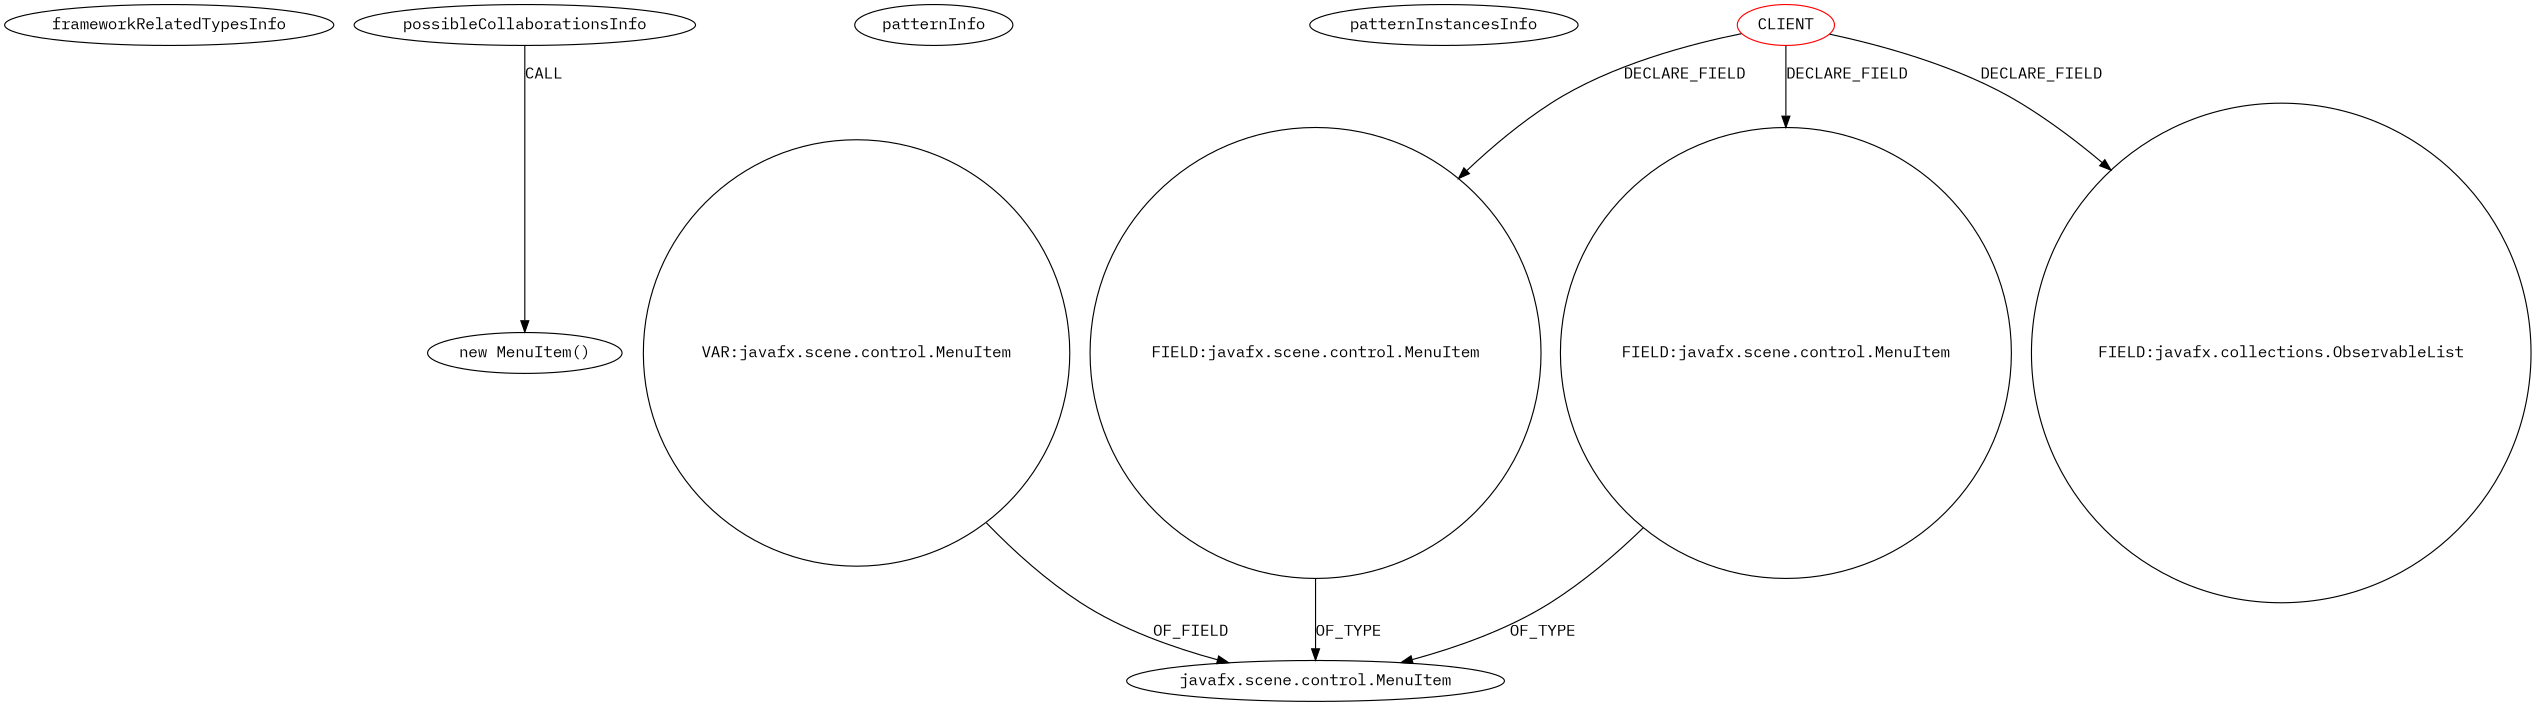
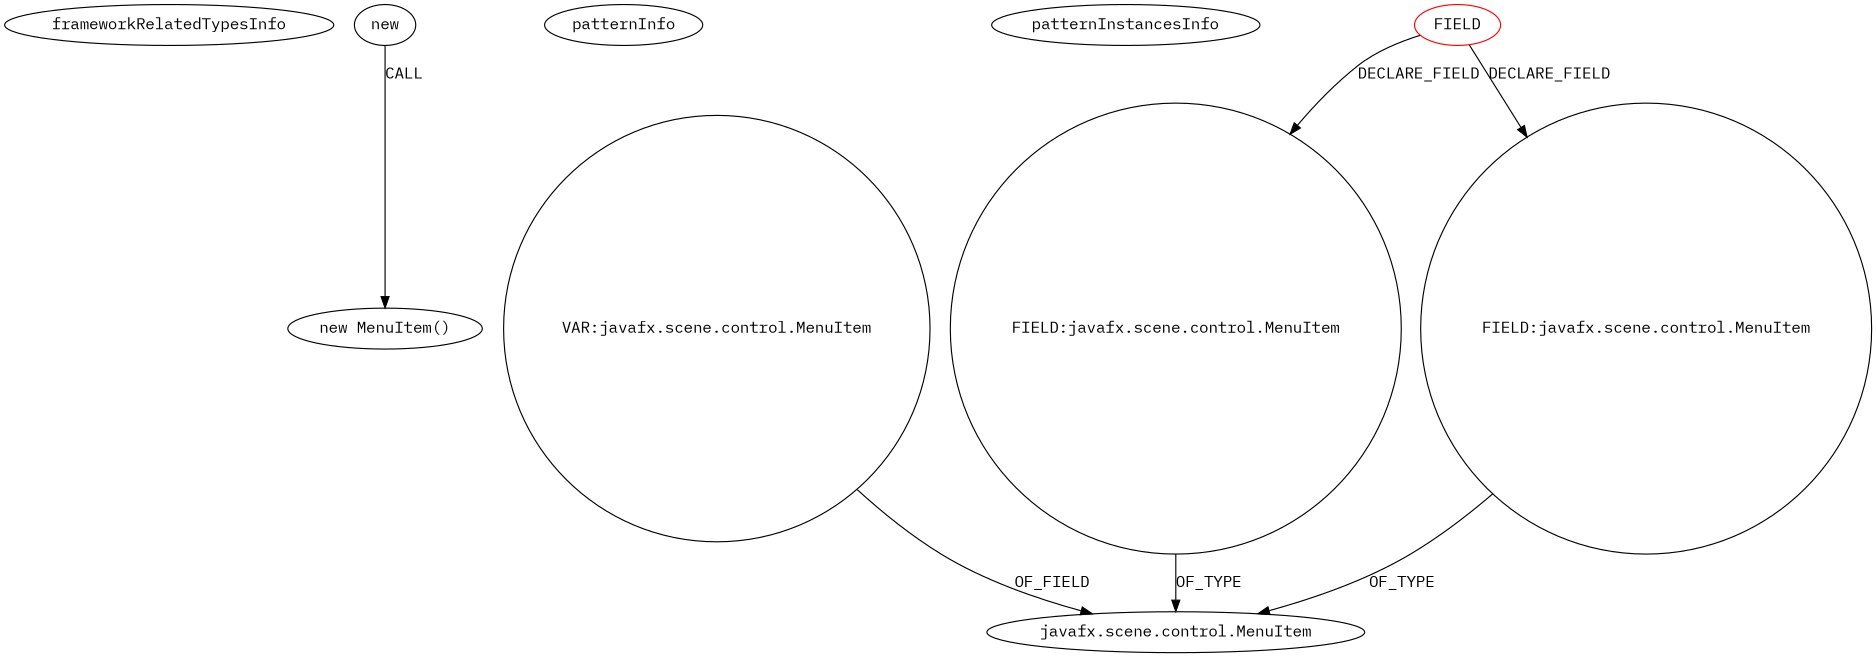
(525, 25) -> (385, 25)
(1786, 25) -> (1458, 25)
(2281, 353) -> none
